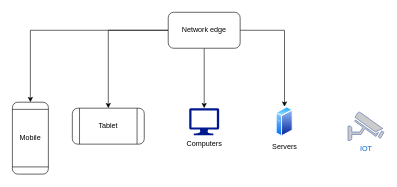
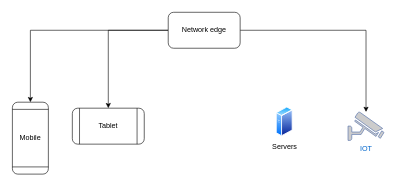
(285, 65) -> (365, 30)
(204, 102) -> none
(204, 122) -> none
